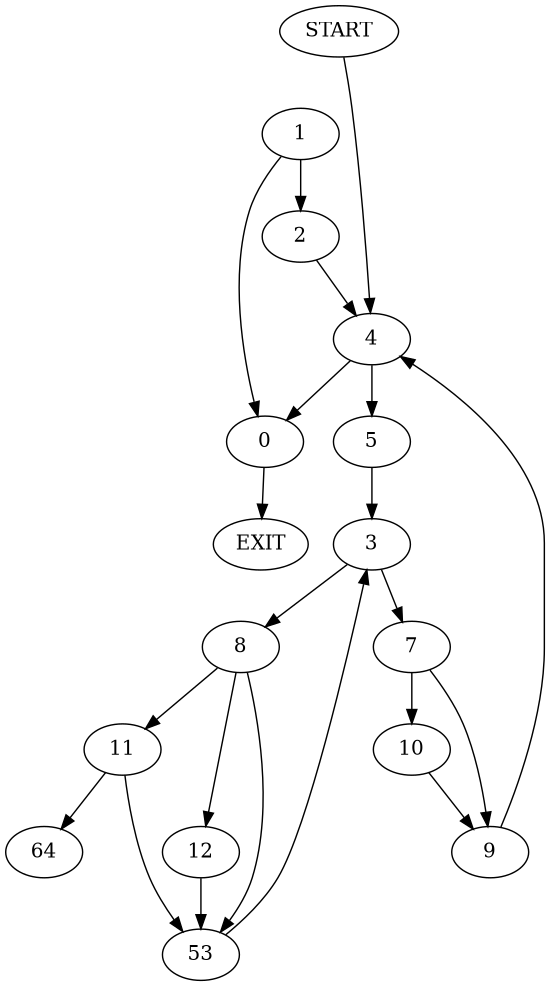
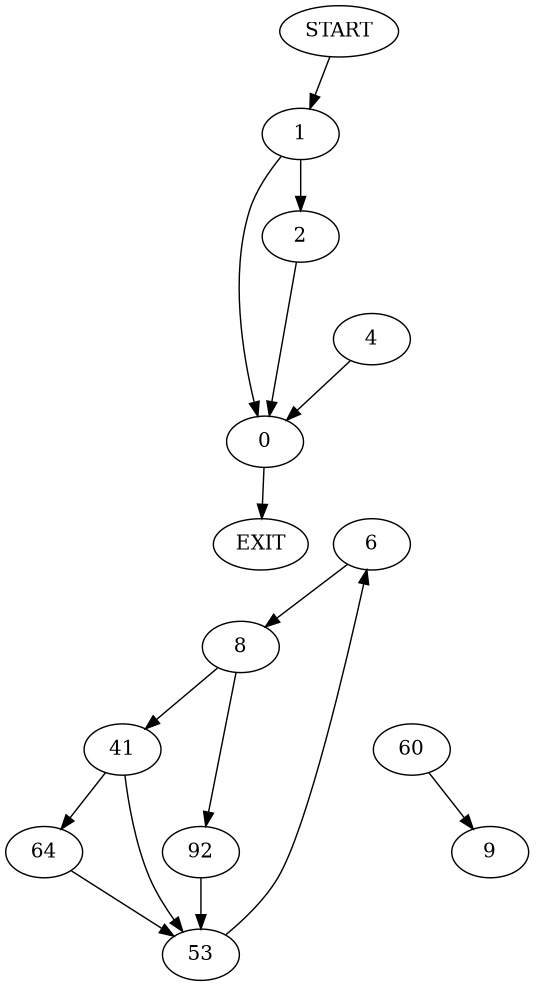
(360, 177) -> (323, 76)
(332, 282) -> (284, 332)
(372, 442) -> none
(372, 544) -> (372, 544)
(544, 573) -> none
(412, 647) -> none
(123, 750) -> (123, 750)
(412, 750) -> (412, 750)
(263, 799) -> (117, 900)
(201, 852) -> (201, 852)
